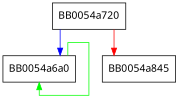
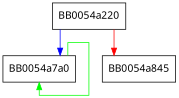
(89, 16) -> (89, 16)
(39, 69) -> (39, 69)
